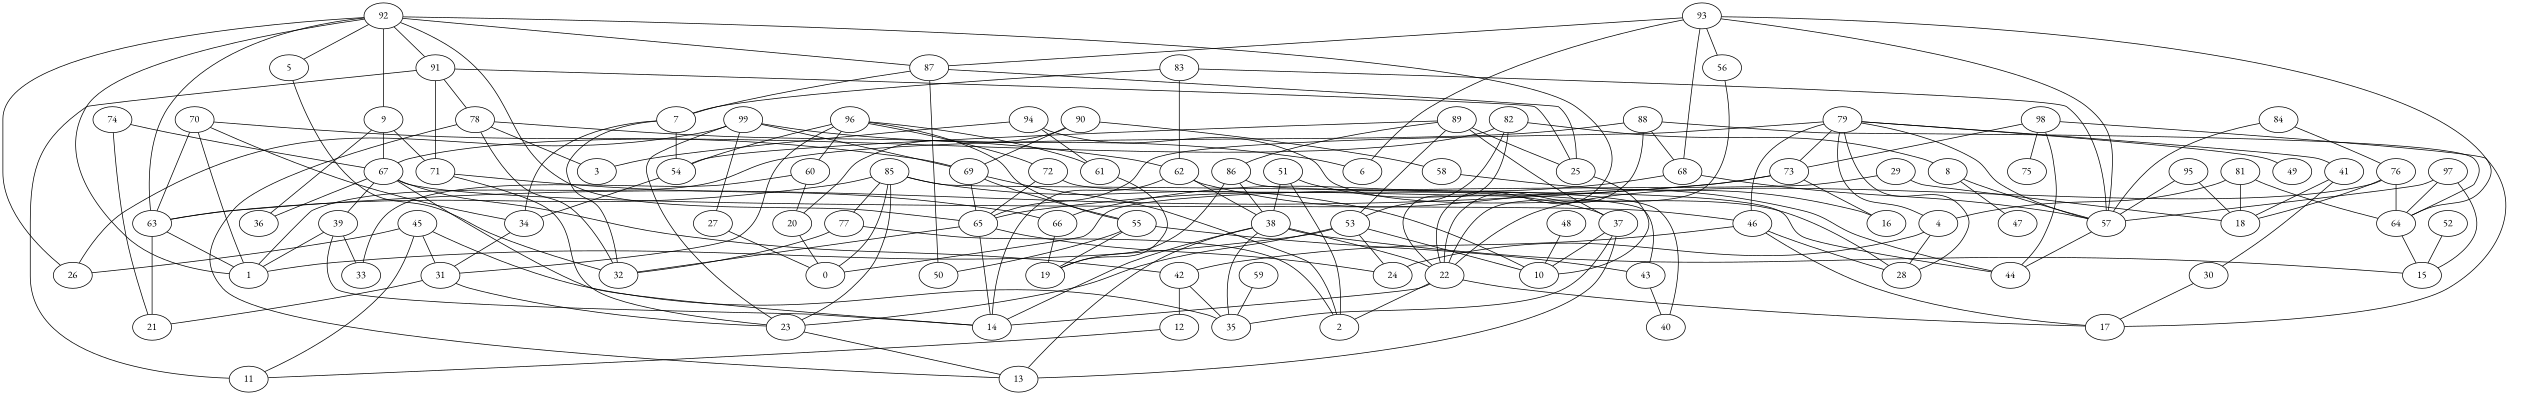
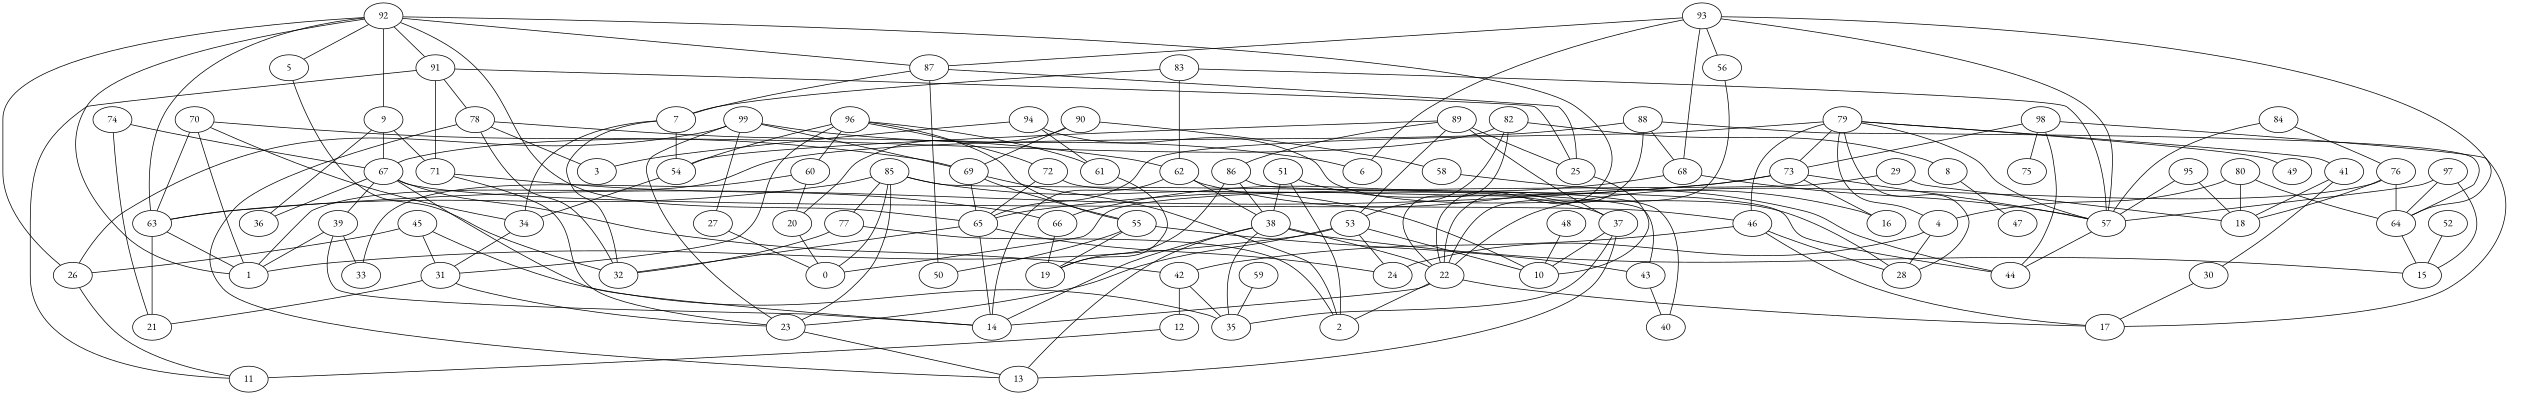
(2240, 172) -> (2240, 172)
(2025, 200) -> (1948, 196)
(354, 319) -> (143, 350)
